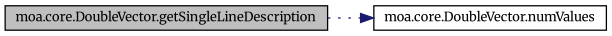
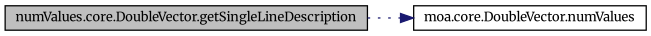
(166, 18) -> (186, 18)
